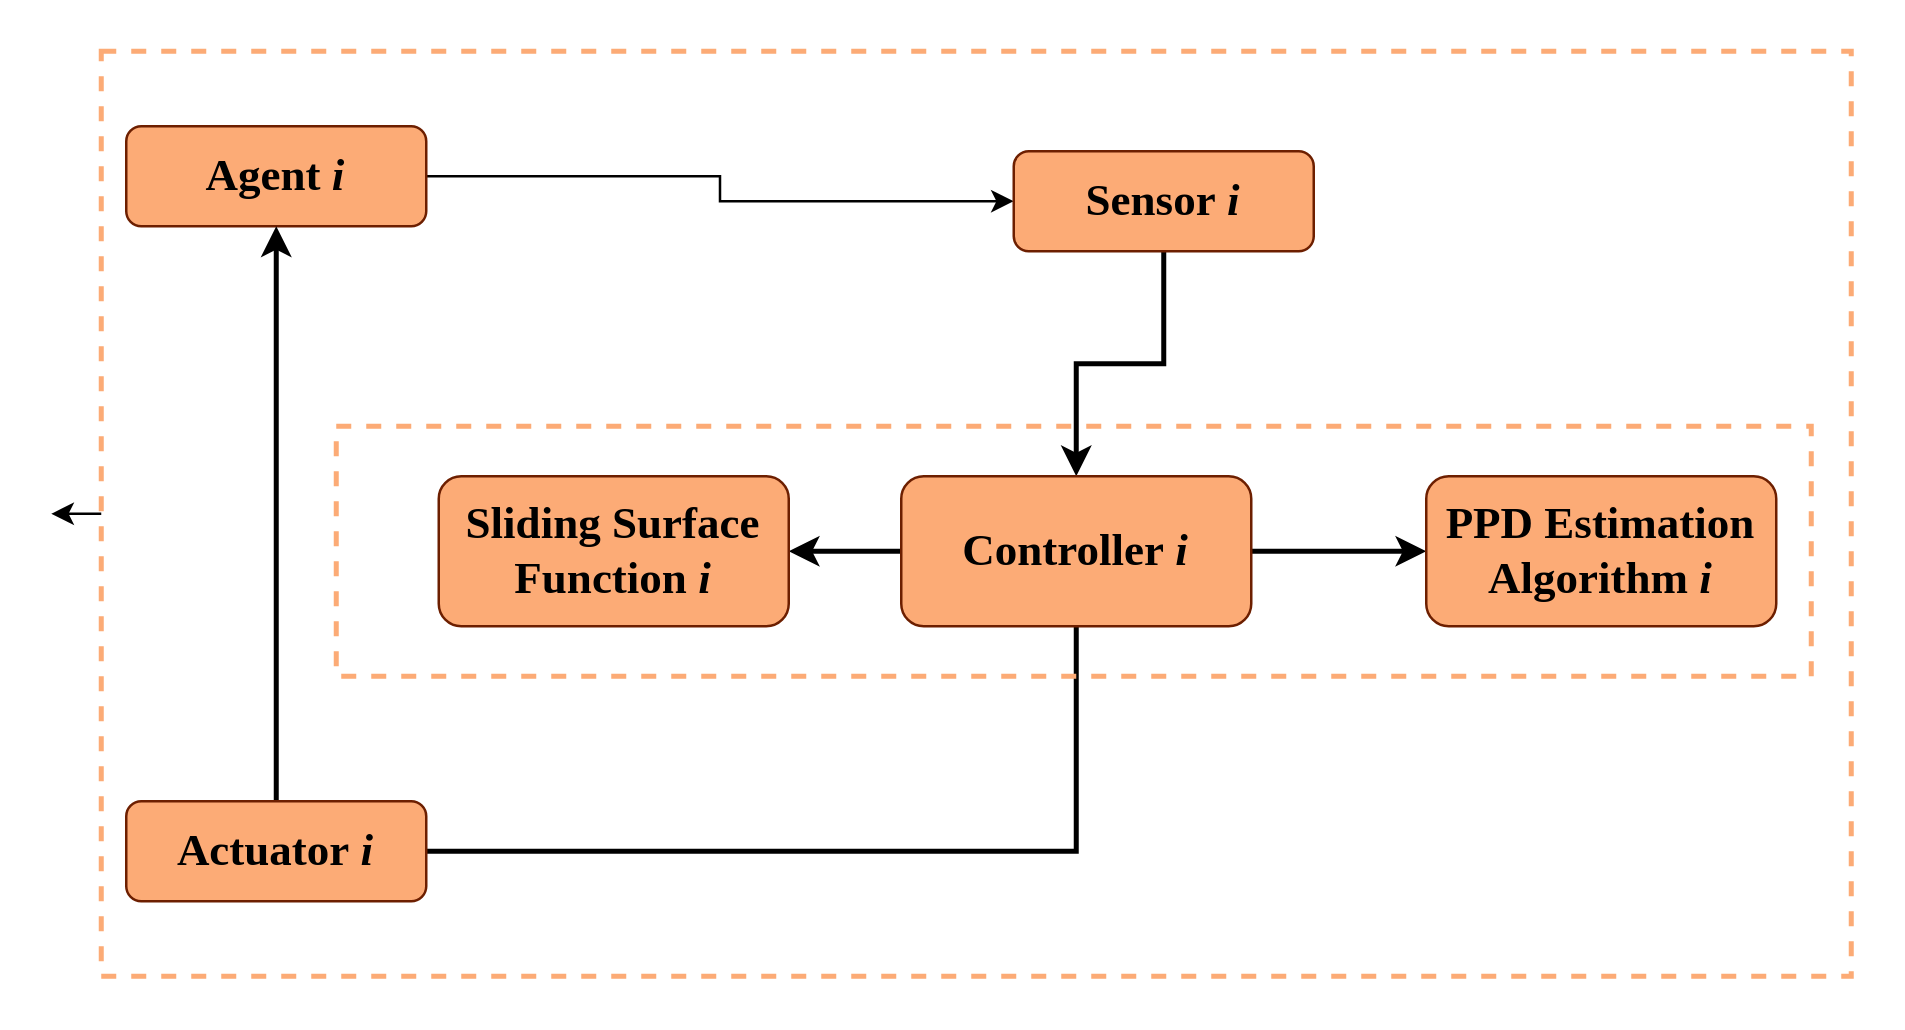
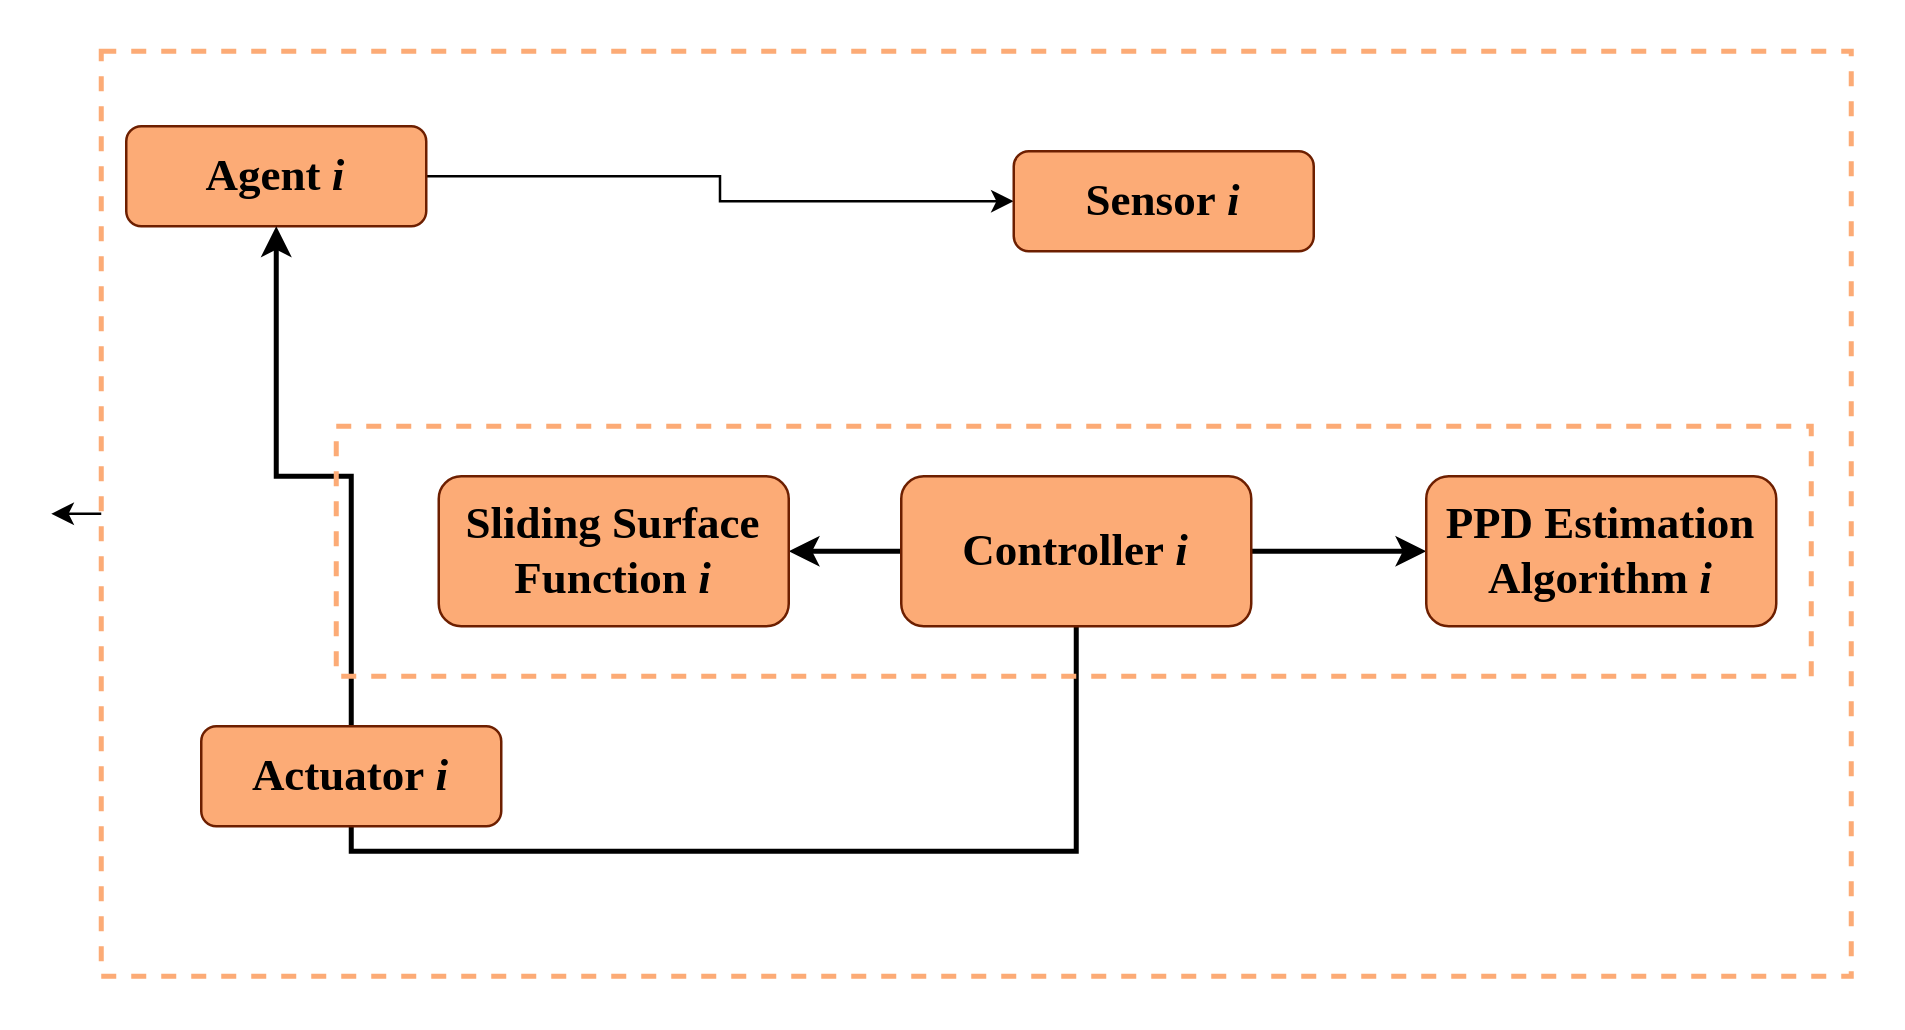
(1131, 364) -> none
(276, 851) -> (351, 776)
